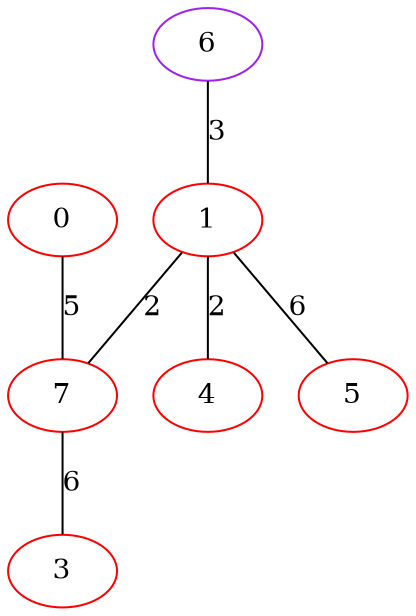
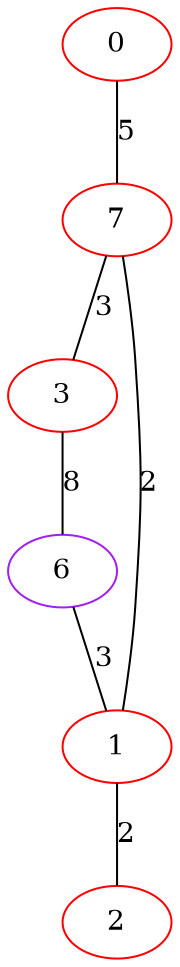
(208, 396) -> (117, 922)
(353, 396) -> none
none -> (63, 483)
(73, 483) -> (105, 308)
